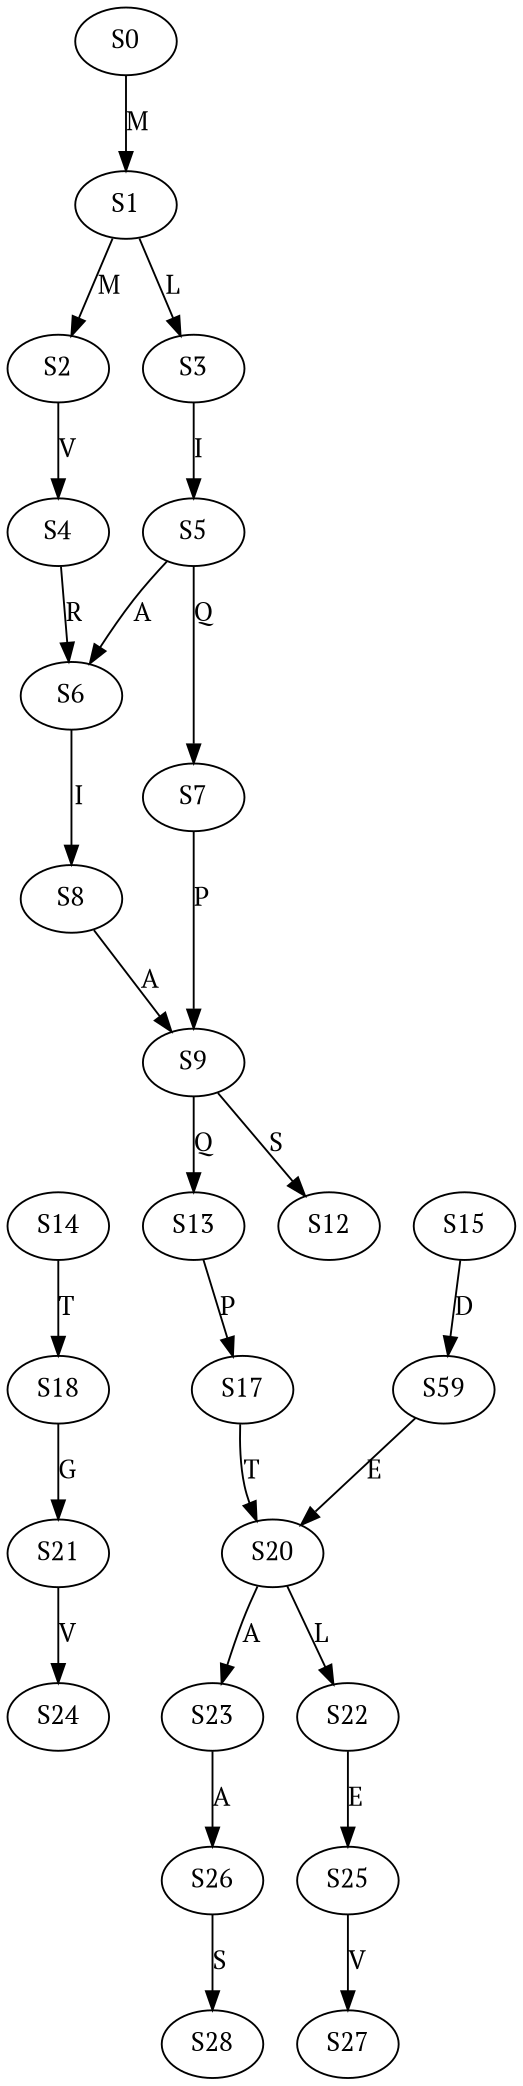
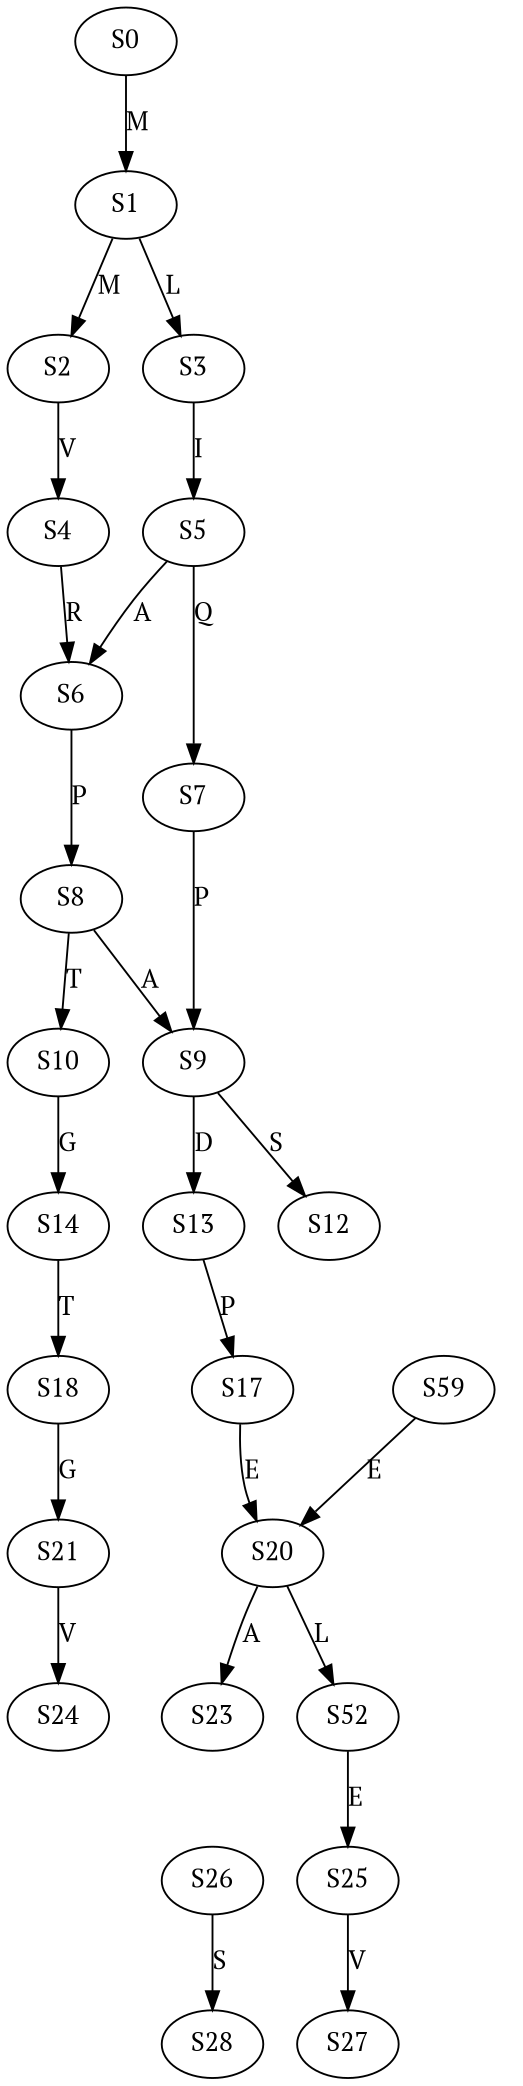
(80, 797) -> (80, 797)
none -> (58, 1063)
(204, 1144) -> (204, 1144)
(464, 1226) -> none
(253, 1472) -> (253, 1472)
(348, 1717) -> (348, 1717)
(213, 1789) -> none
